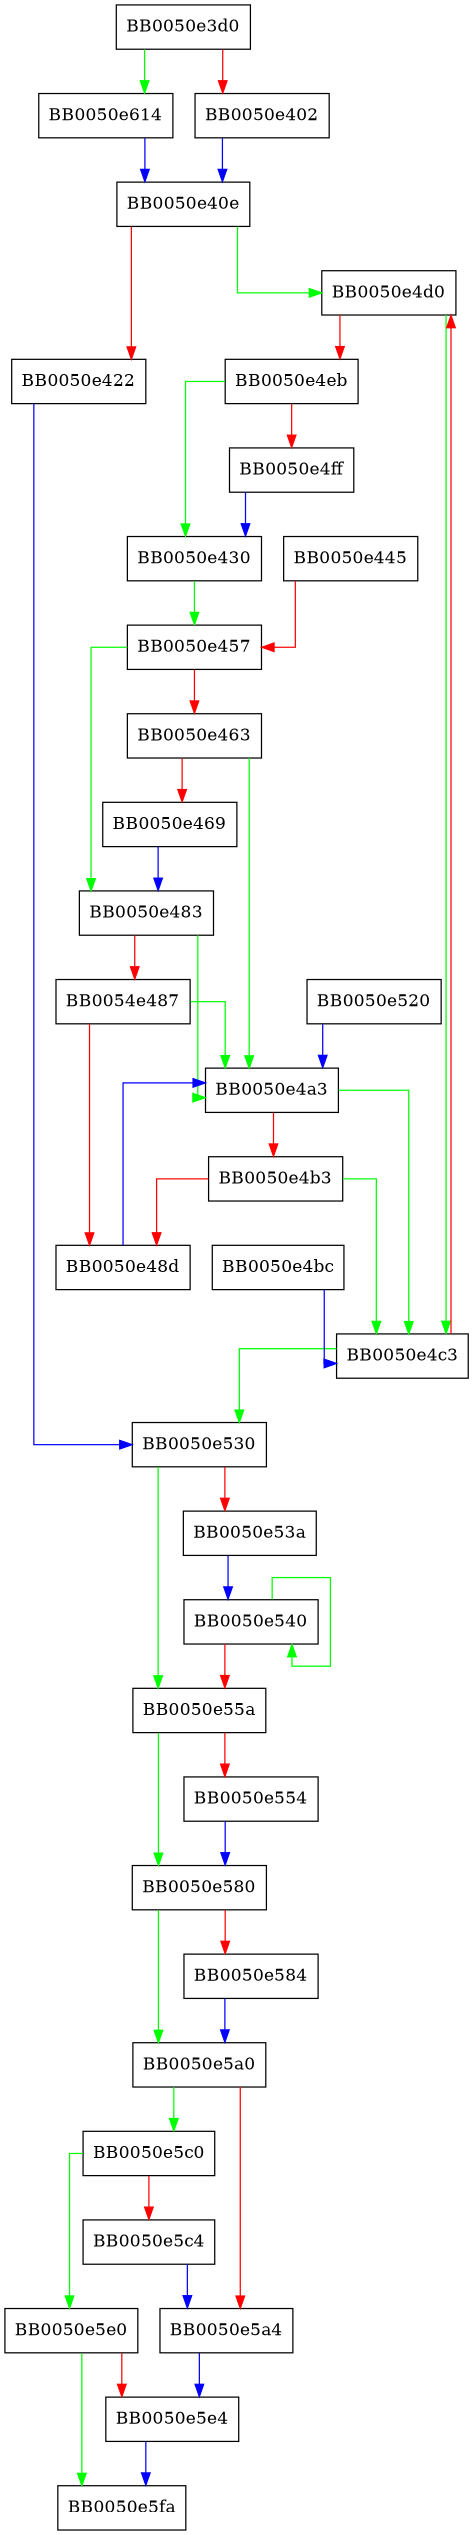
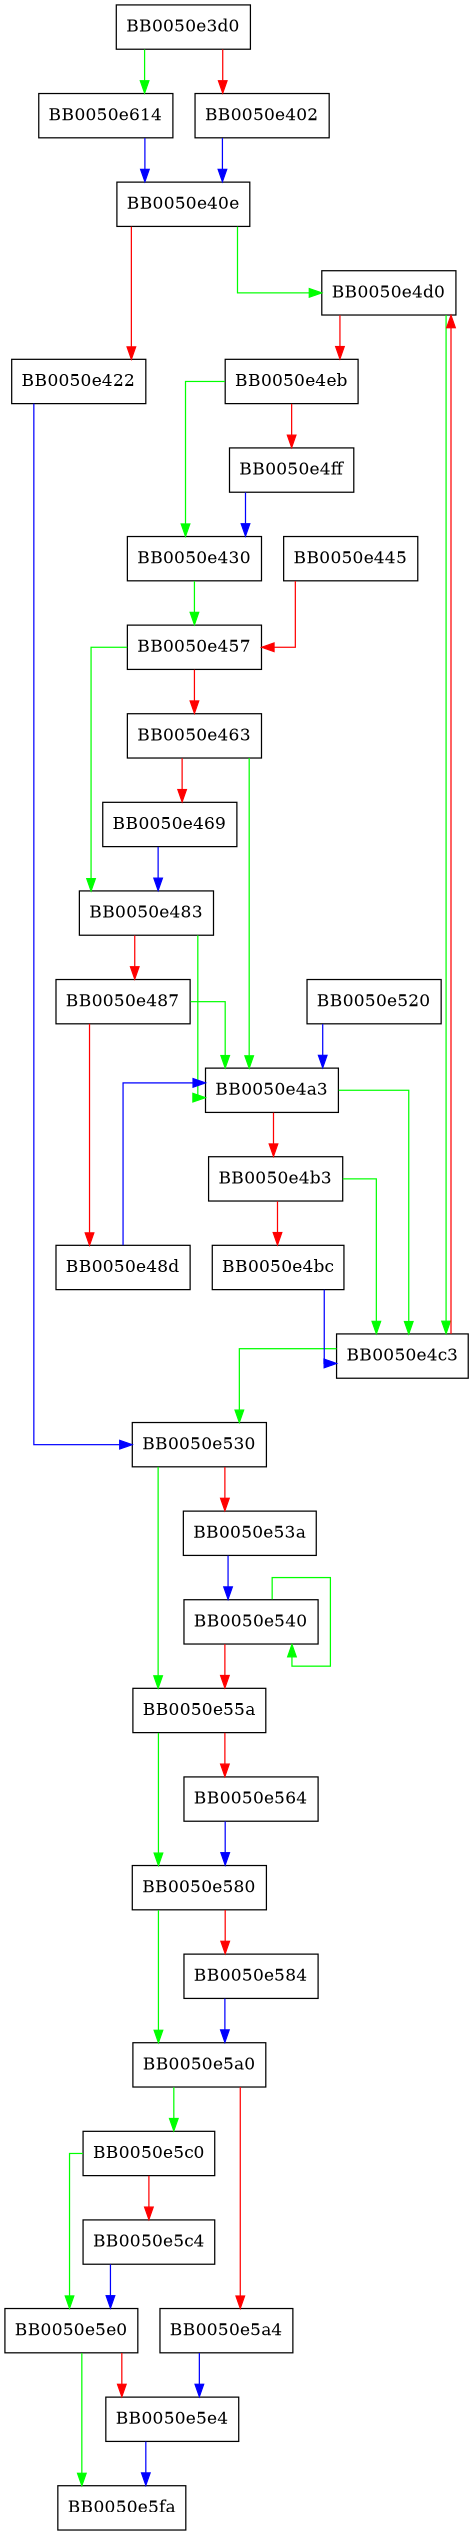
(123, 1002) -> (123, 1002)
(157, 1180) -> (277, 1217)
(251, 1799) -> (251, 1799)
(187, 2280) -> (110, 2280)
